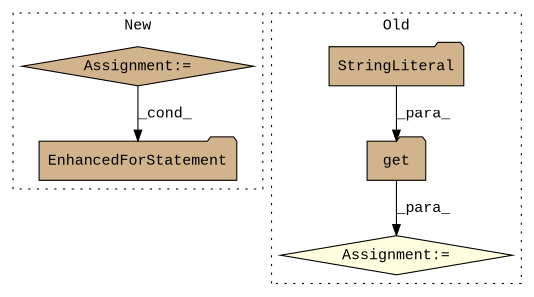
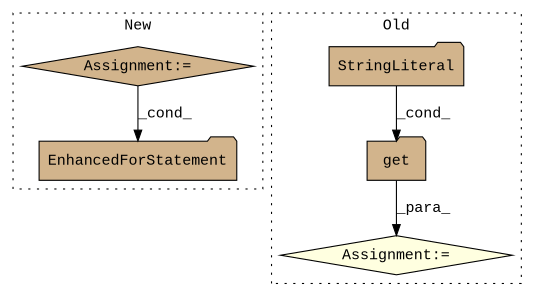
(424, 113) -> (424, 113)
